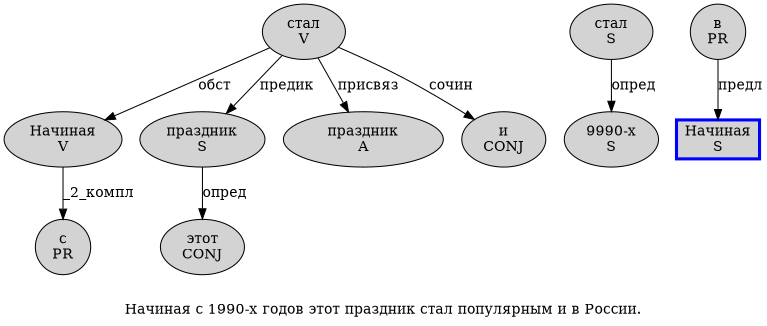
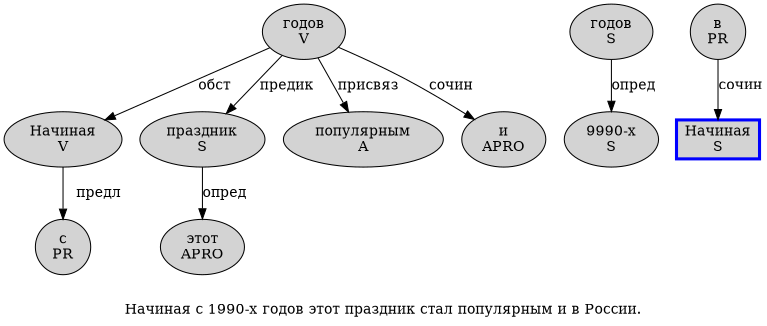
(304, 32) -> (304, 32)
(611, 32) -> (611, 32)
(741, 86) -> (741, 86)
(363, 139) -> (363, 139)
(504, 139) -> (504, 139)
(99, 193) -> (99, 193)
(202, 247) -> (202, 247)
